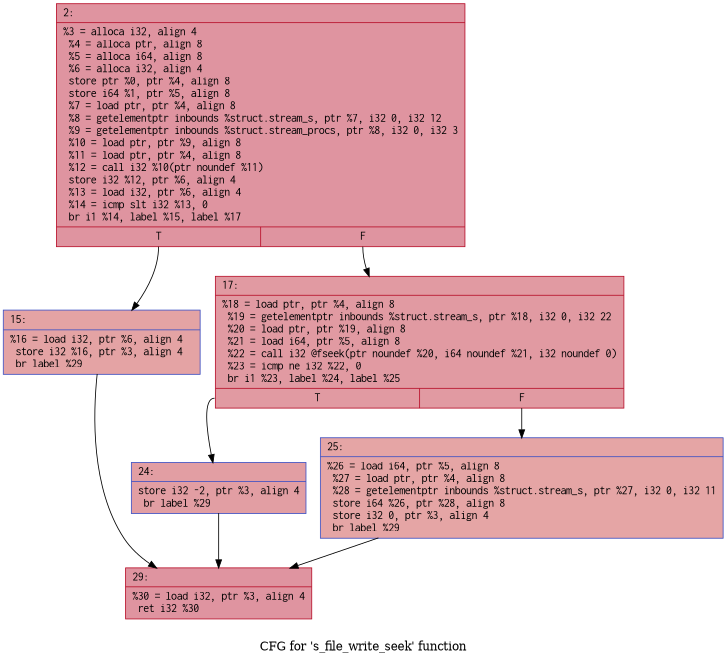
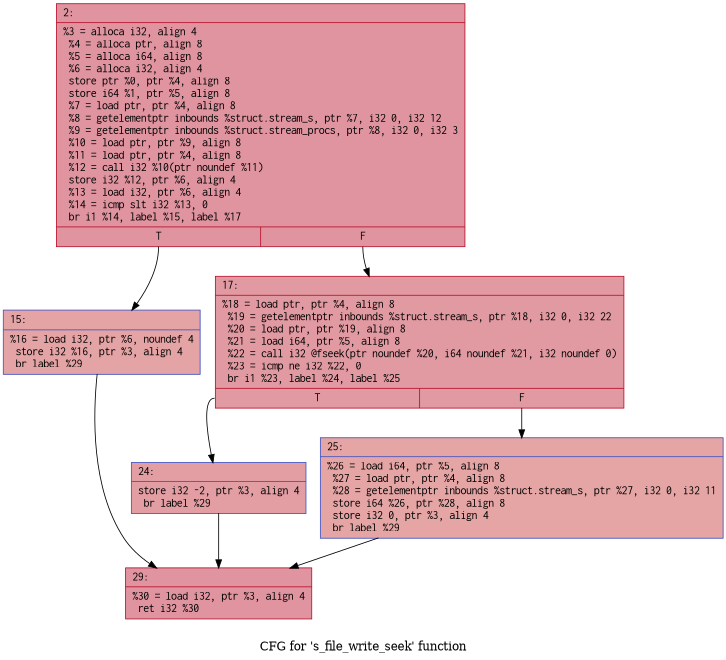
(96, 339) -> (102, 339)
